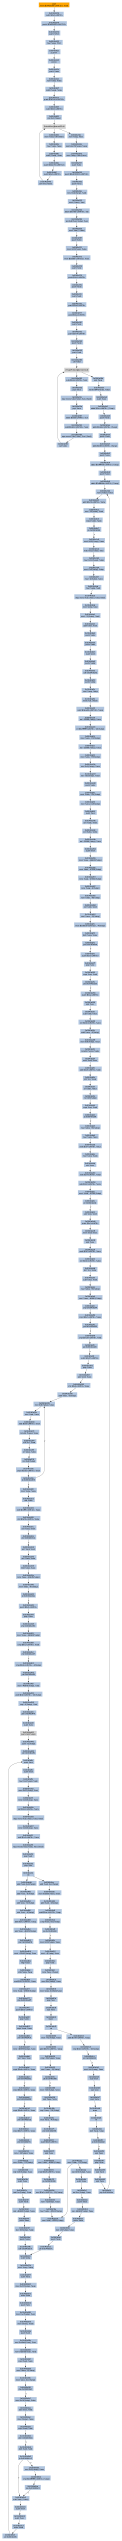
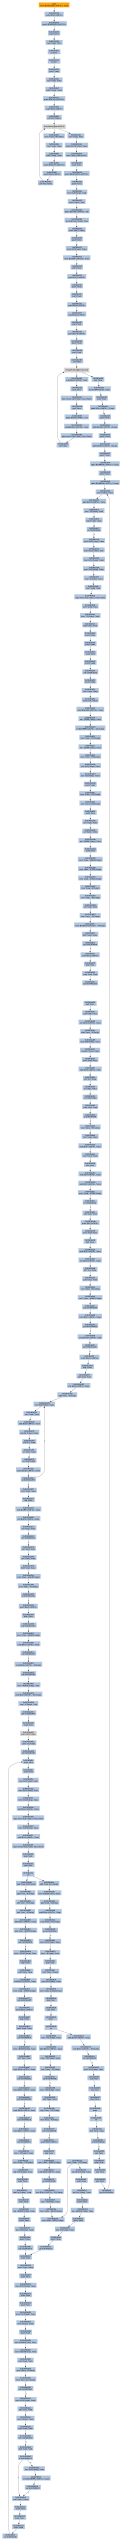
(90, 994) -> none
(100, 2175) -> none
